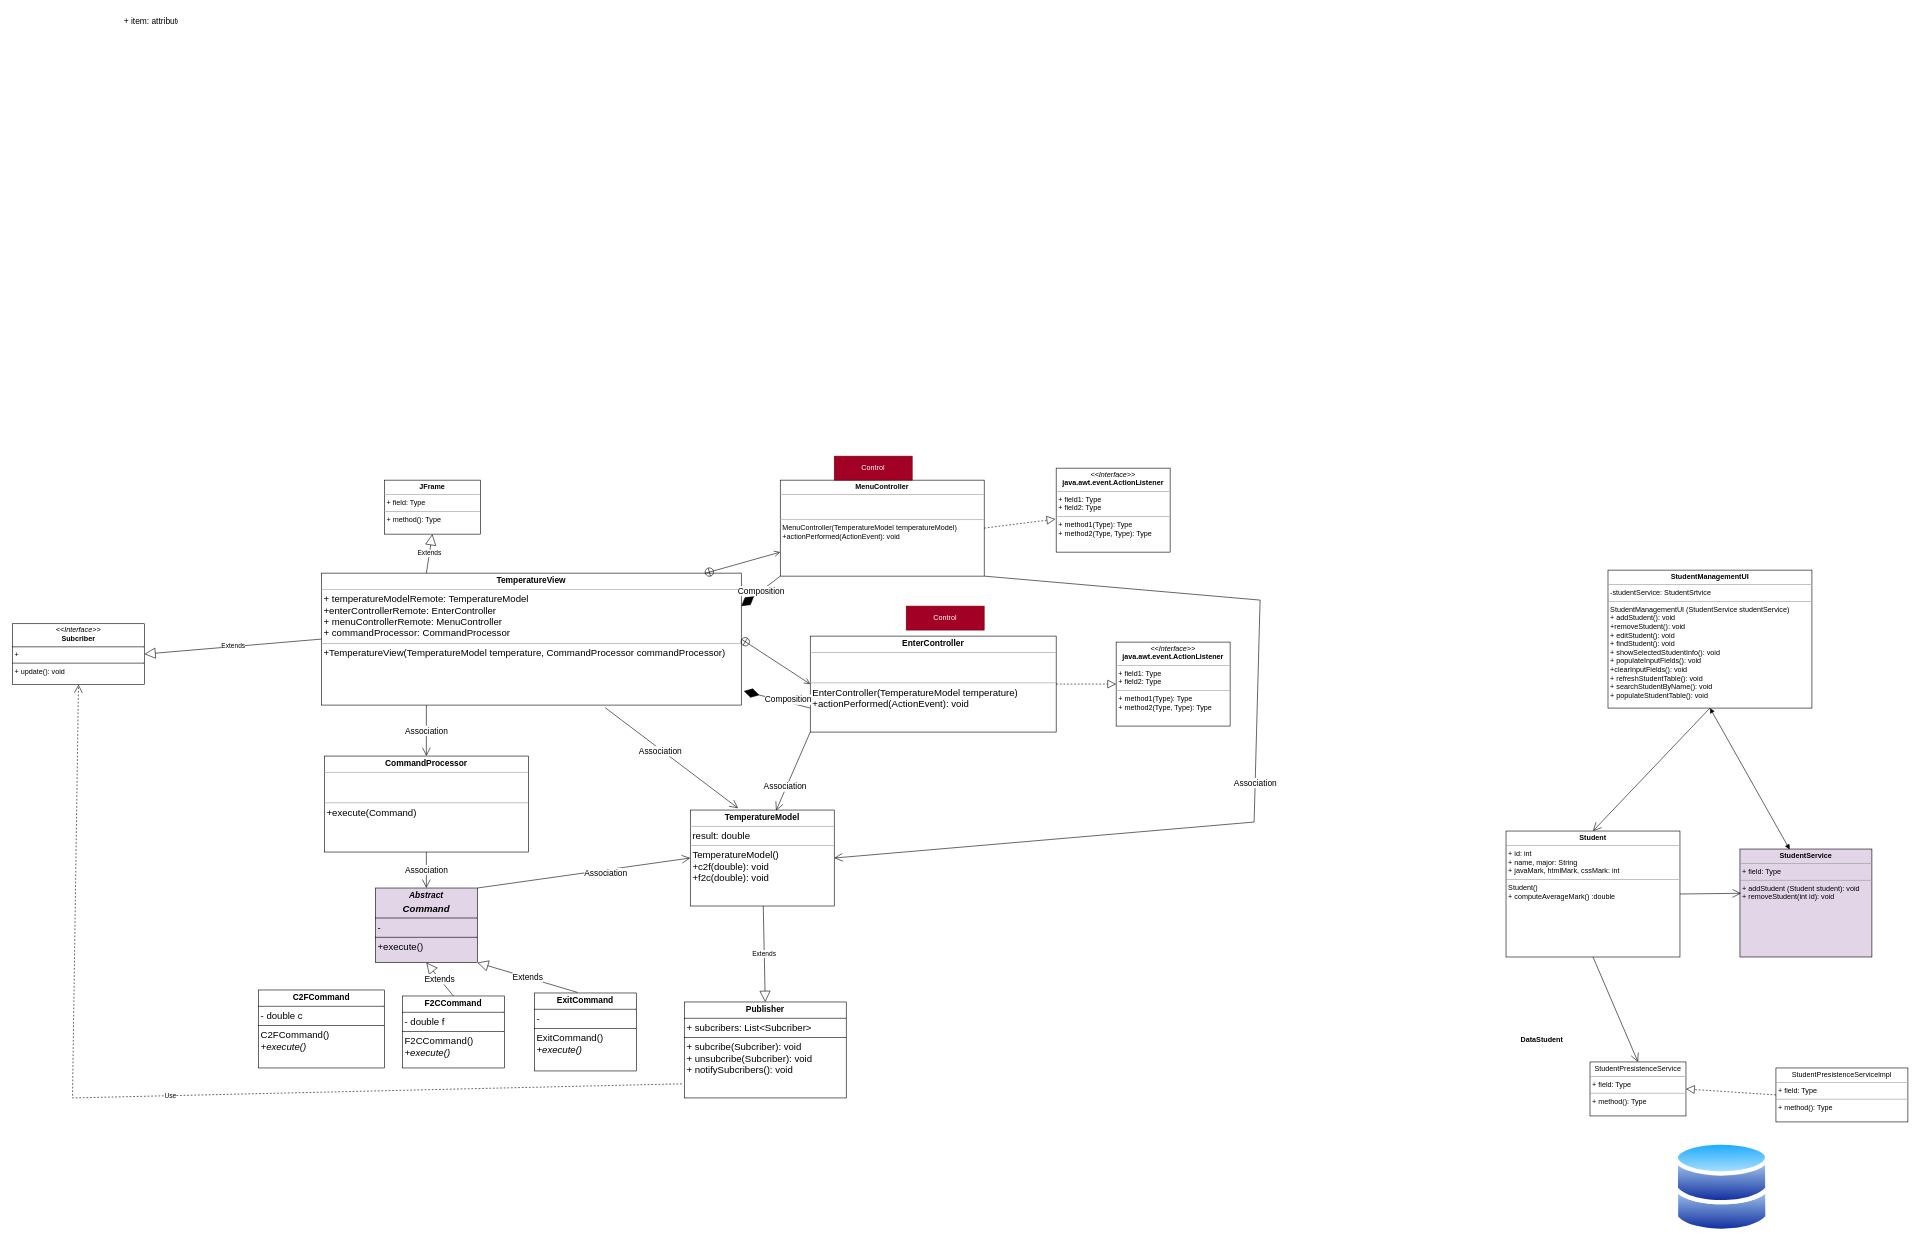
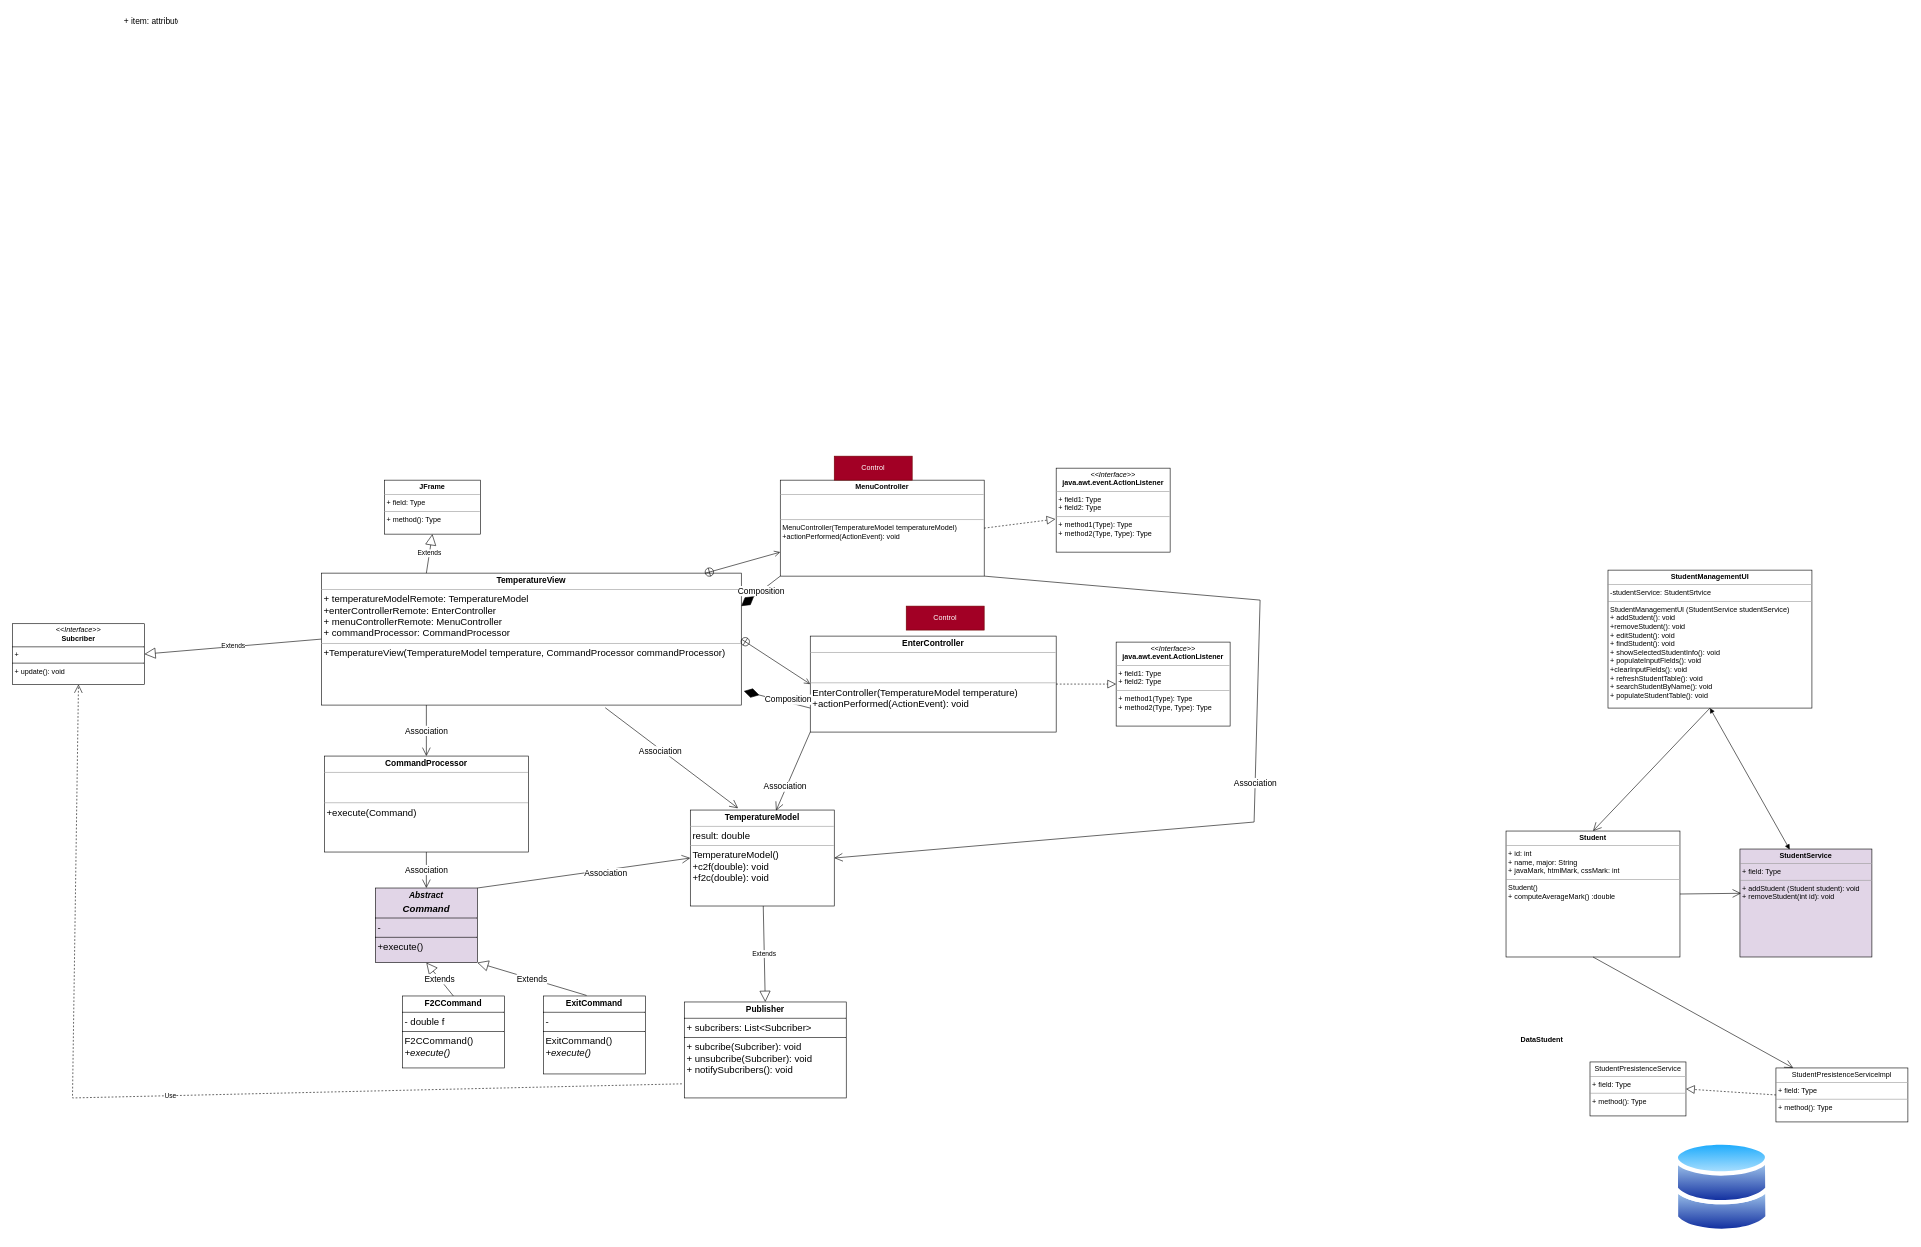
(1616, 1009) -> (1692, 1012)
(321, 1029) -> none
(585, 1032) -> (594, 1035)
